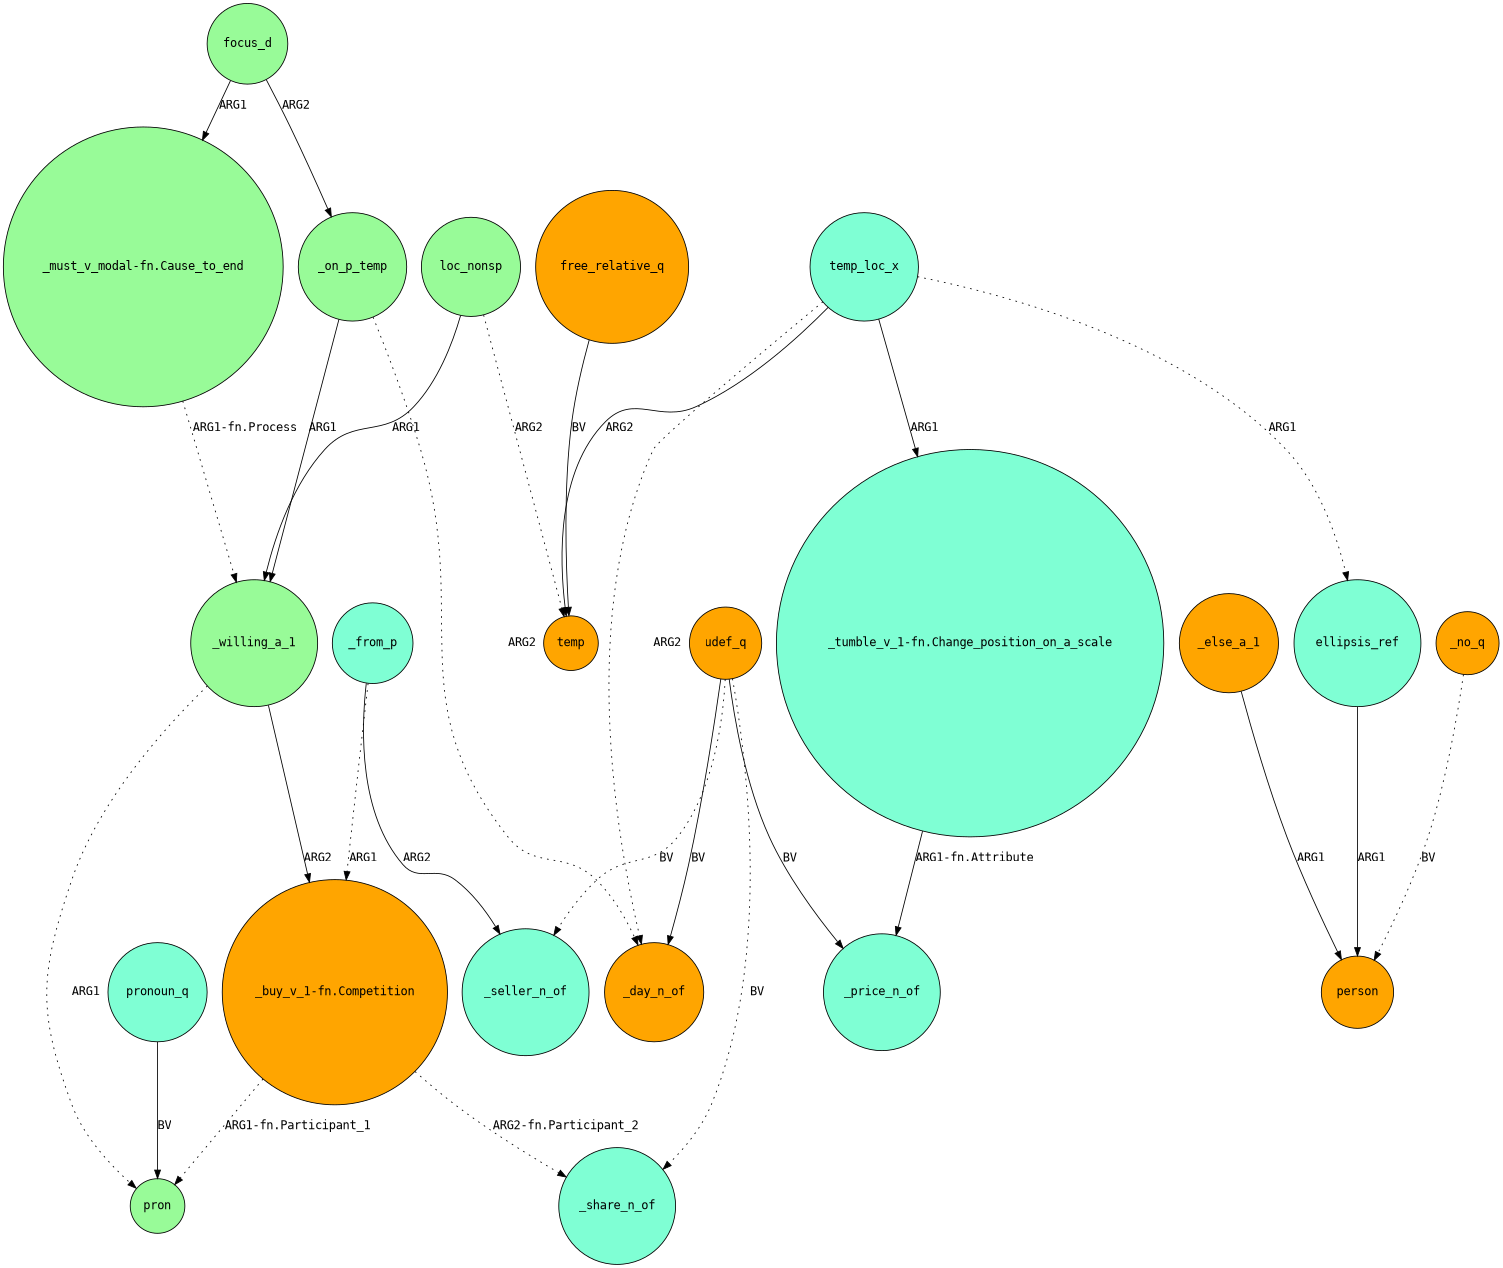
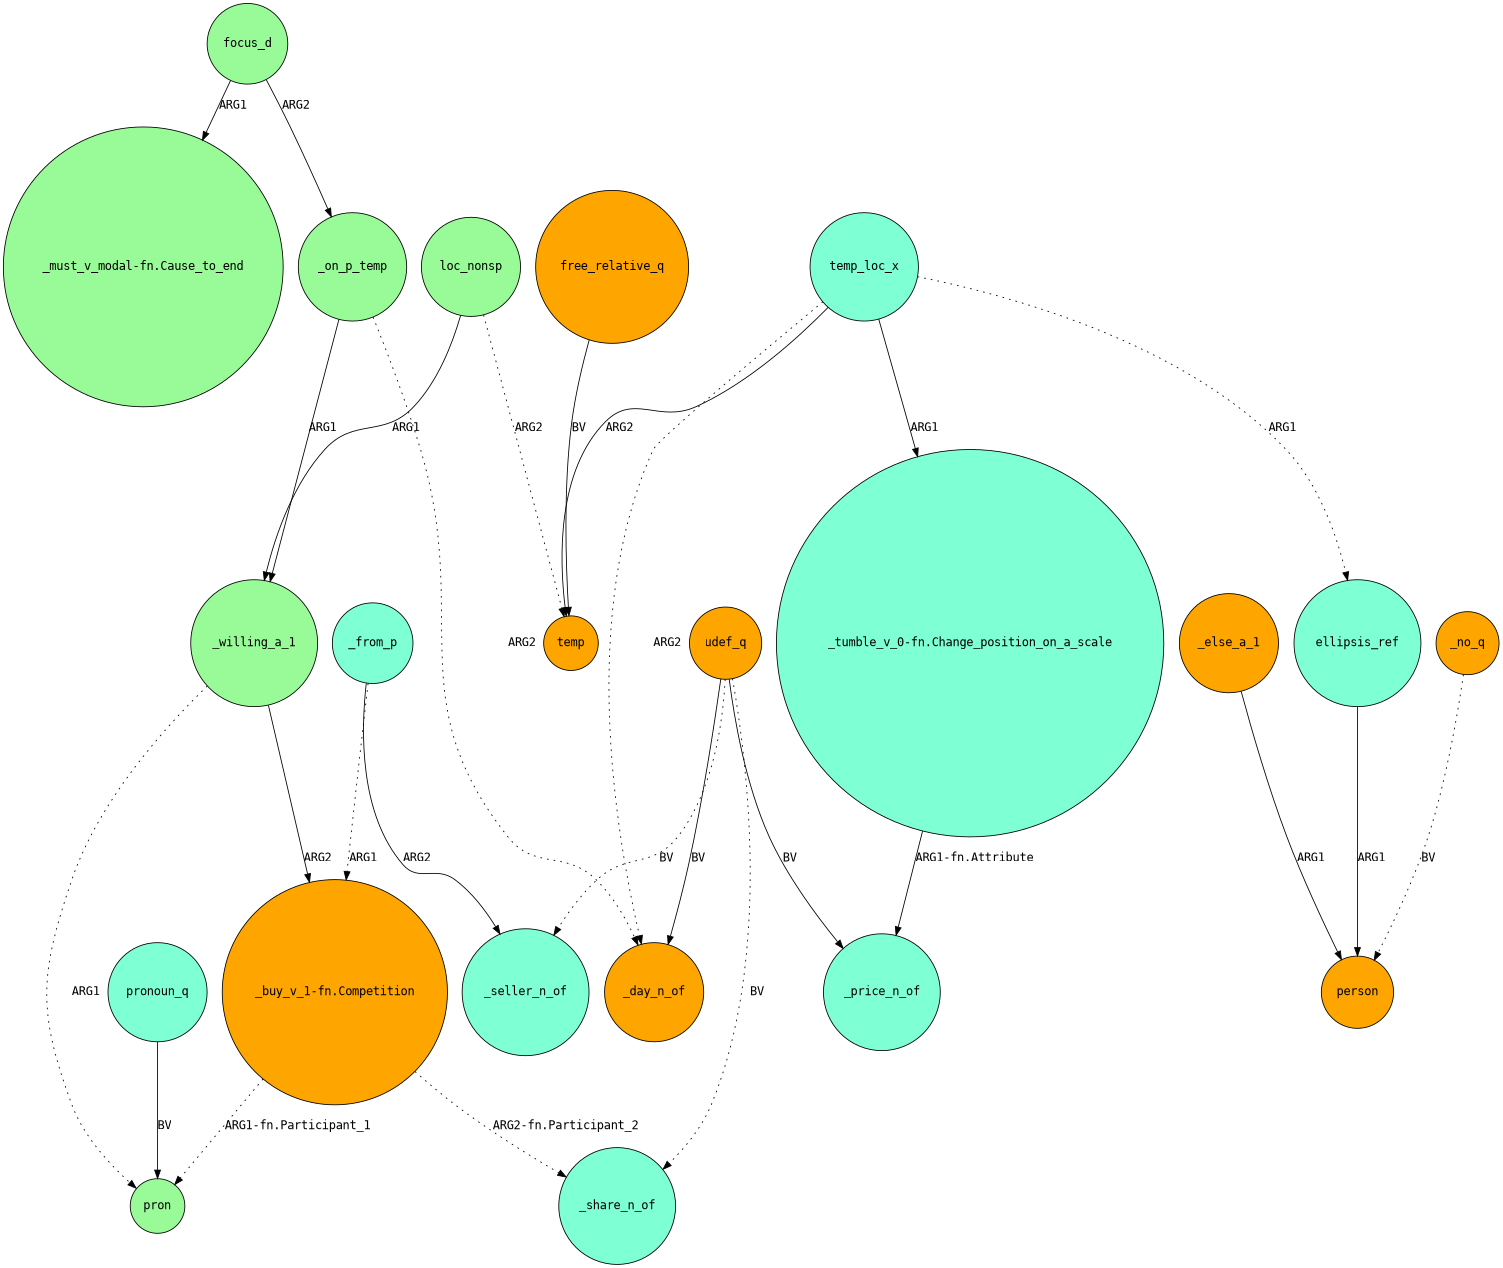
(208, 488) -> none
(970, 643) -> (970, 643)
